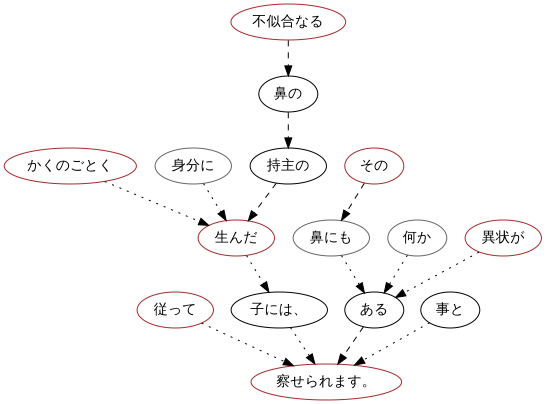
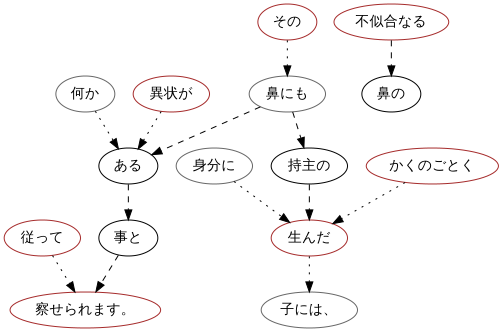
(288, 125) -> (297, 125)
(356, 197) -> (287, 53)
(350, 270) -> (211, 129)
(279, 310) -> (309, 310)
(354, 341) -> (128, 197)
(397, 341) -> (110, 269)
(300, 342) -> none
